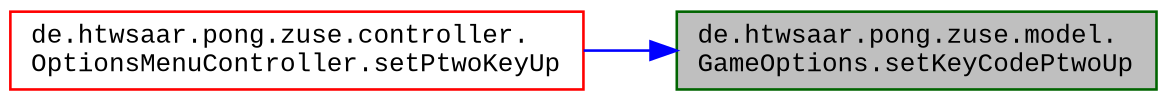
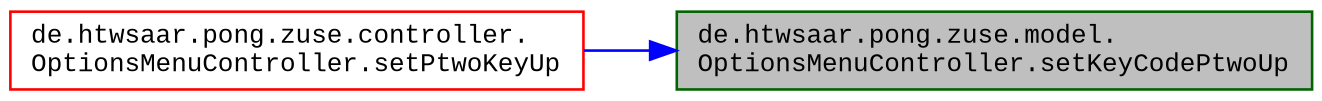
(917, 51) -> (994, 51)
